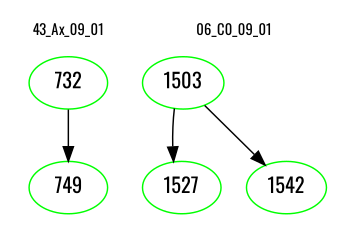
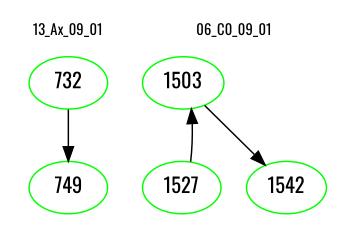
(68, 31) -> (68, 31)
(173, 127) -> (192, 143)
